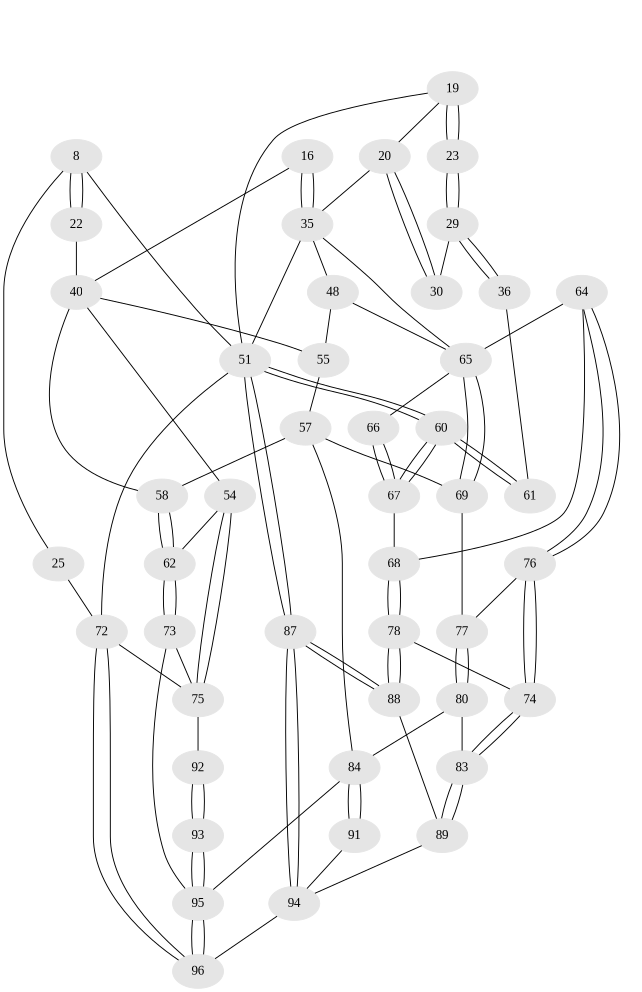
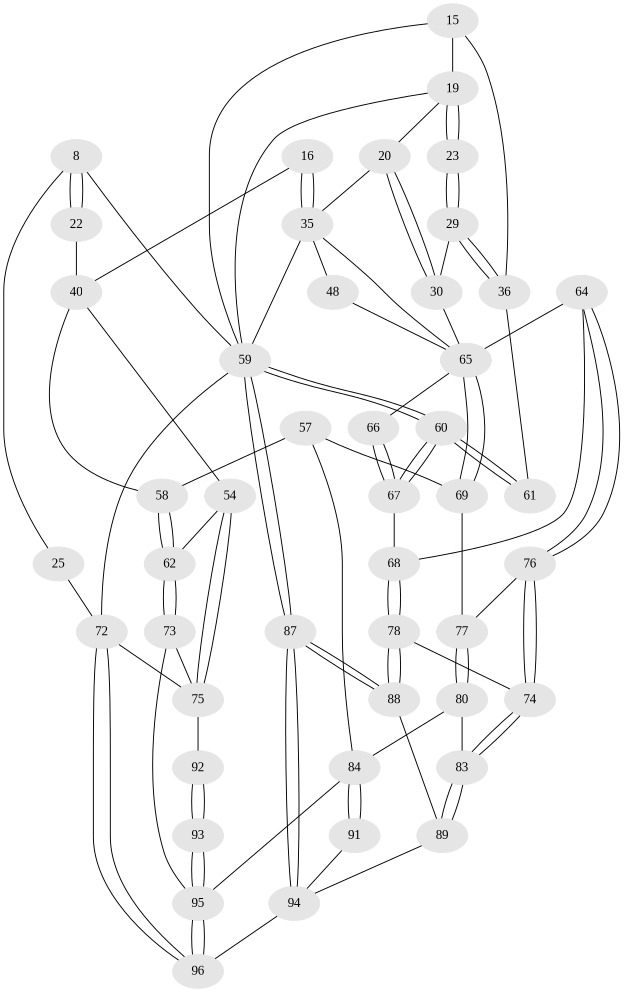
none -> (453, 21)
none -> (451, 326)
(245, 360) -> (245, 360)
(323, 360) -> none
